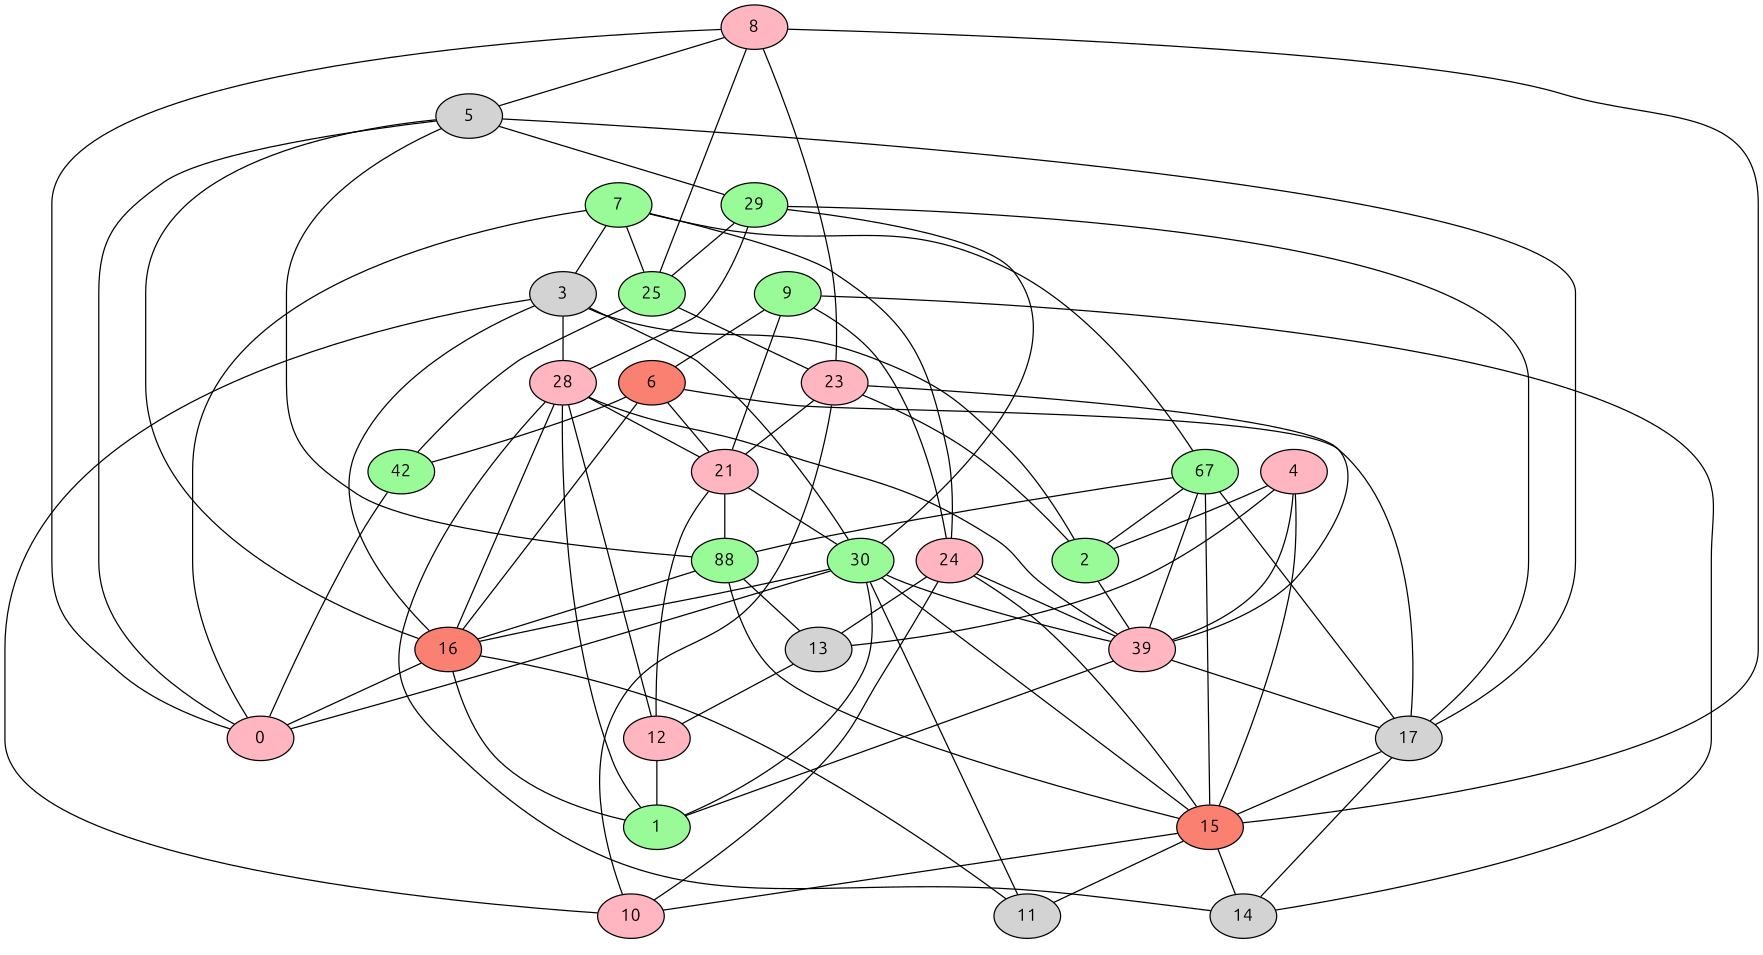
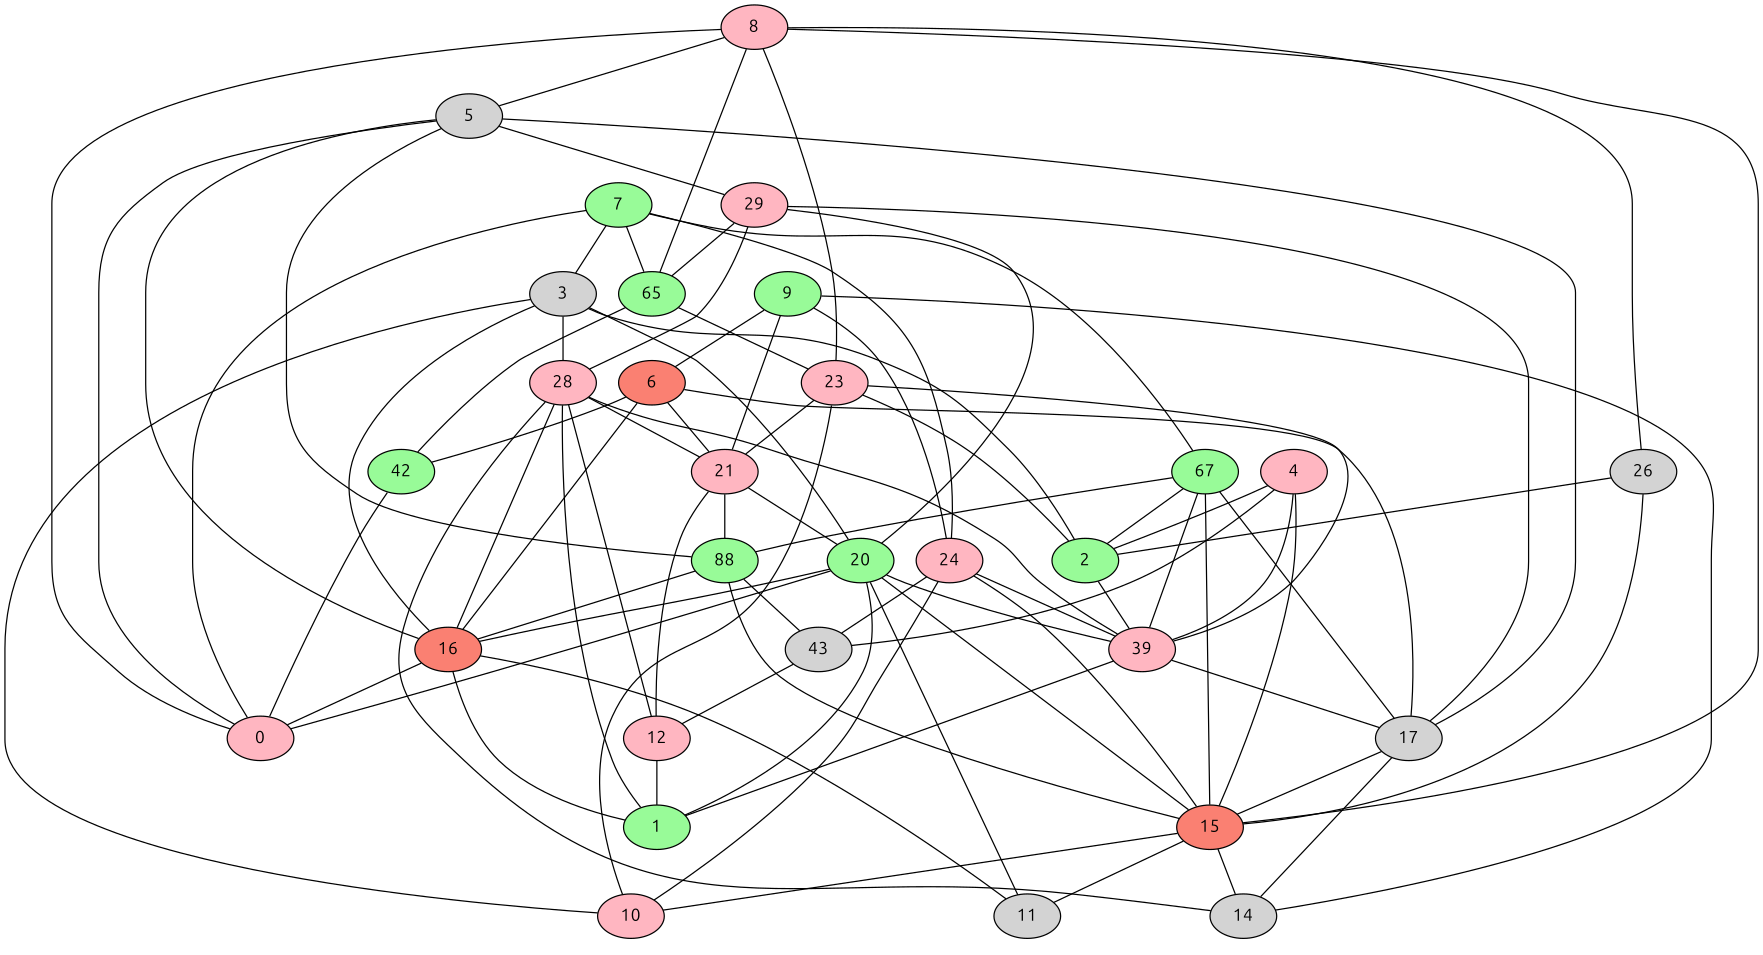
(754, 205) -> (754, 205)
(652, 294) -> (652, 294)
none -> (1643, 472)
(861, 561) -> (861, 561)
(819, 649) -> (819, 649)
